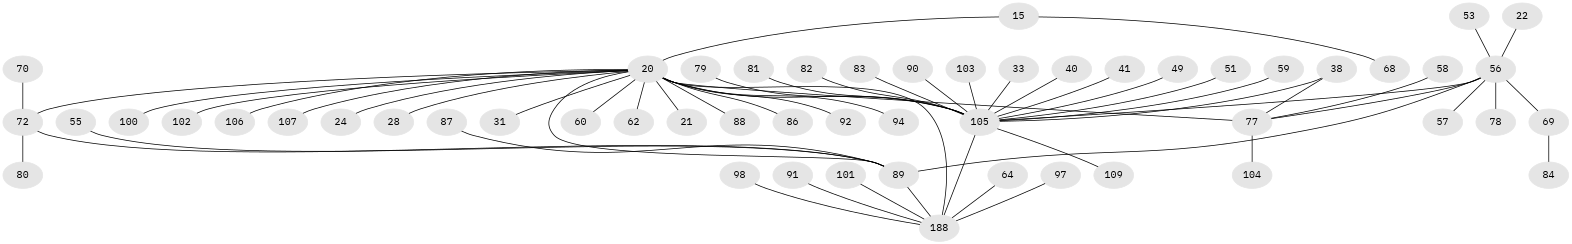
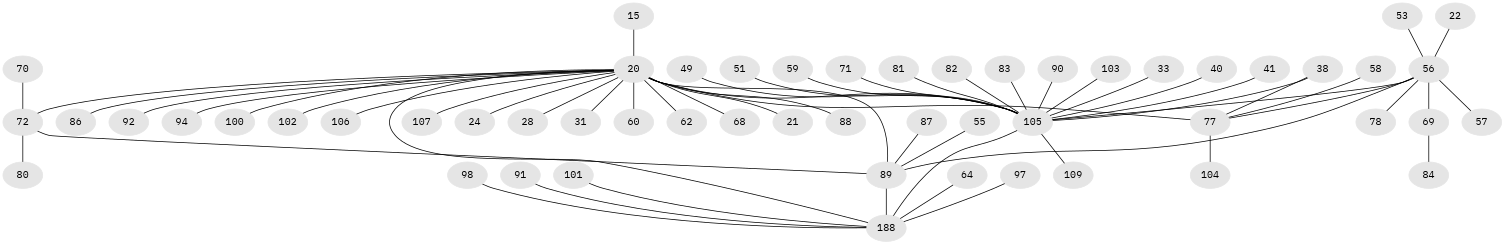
(1208, 27) -> (687, 96)
(701, 69) -> (846, 69)
